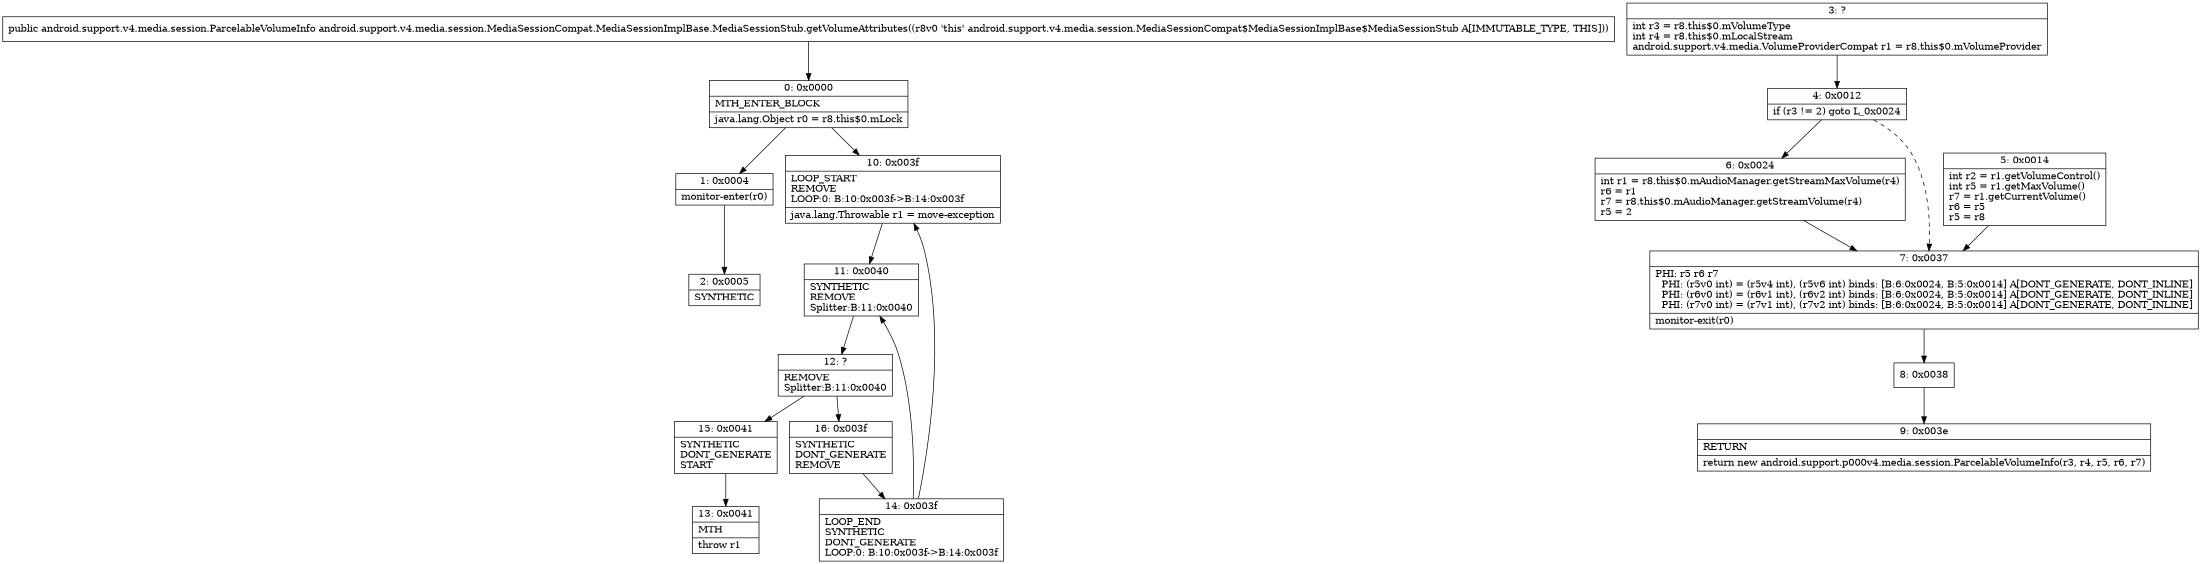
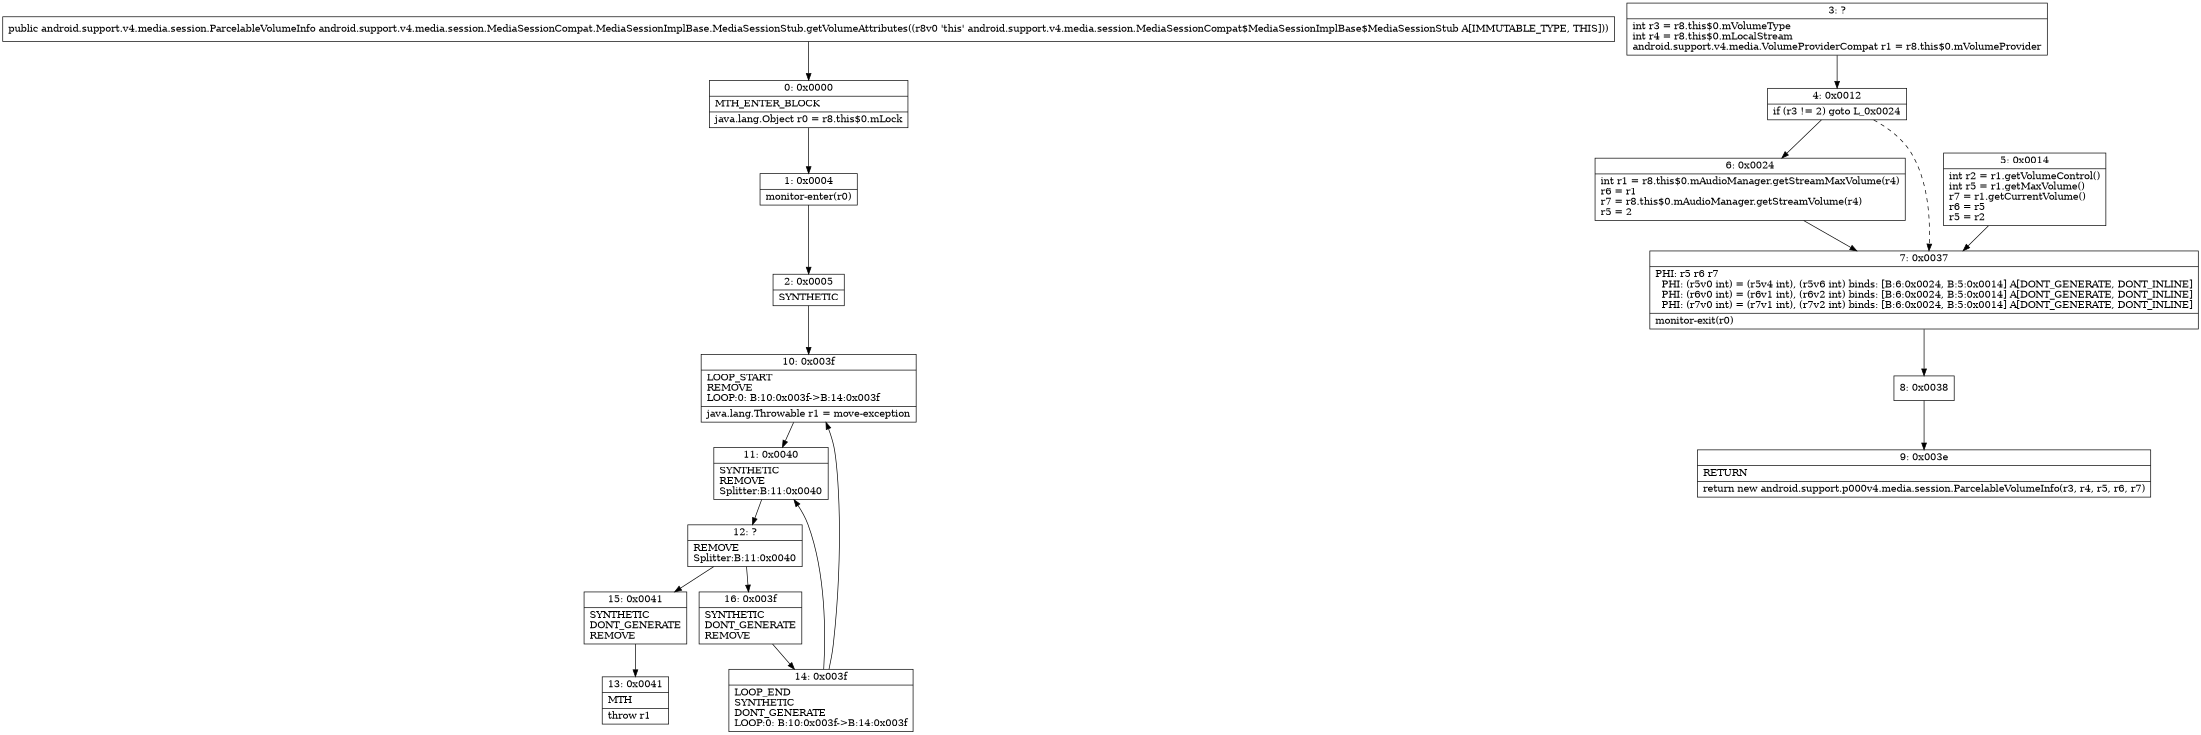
(843, 139) -> (809, 327)
(1967, 217) -> (1967, 217)
(696, 465) -> (612, 636)
